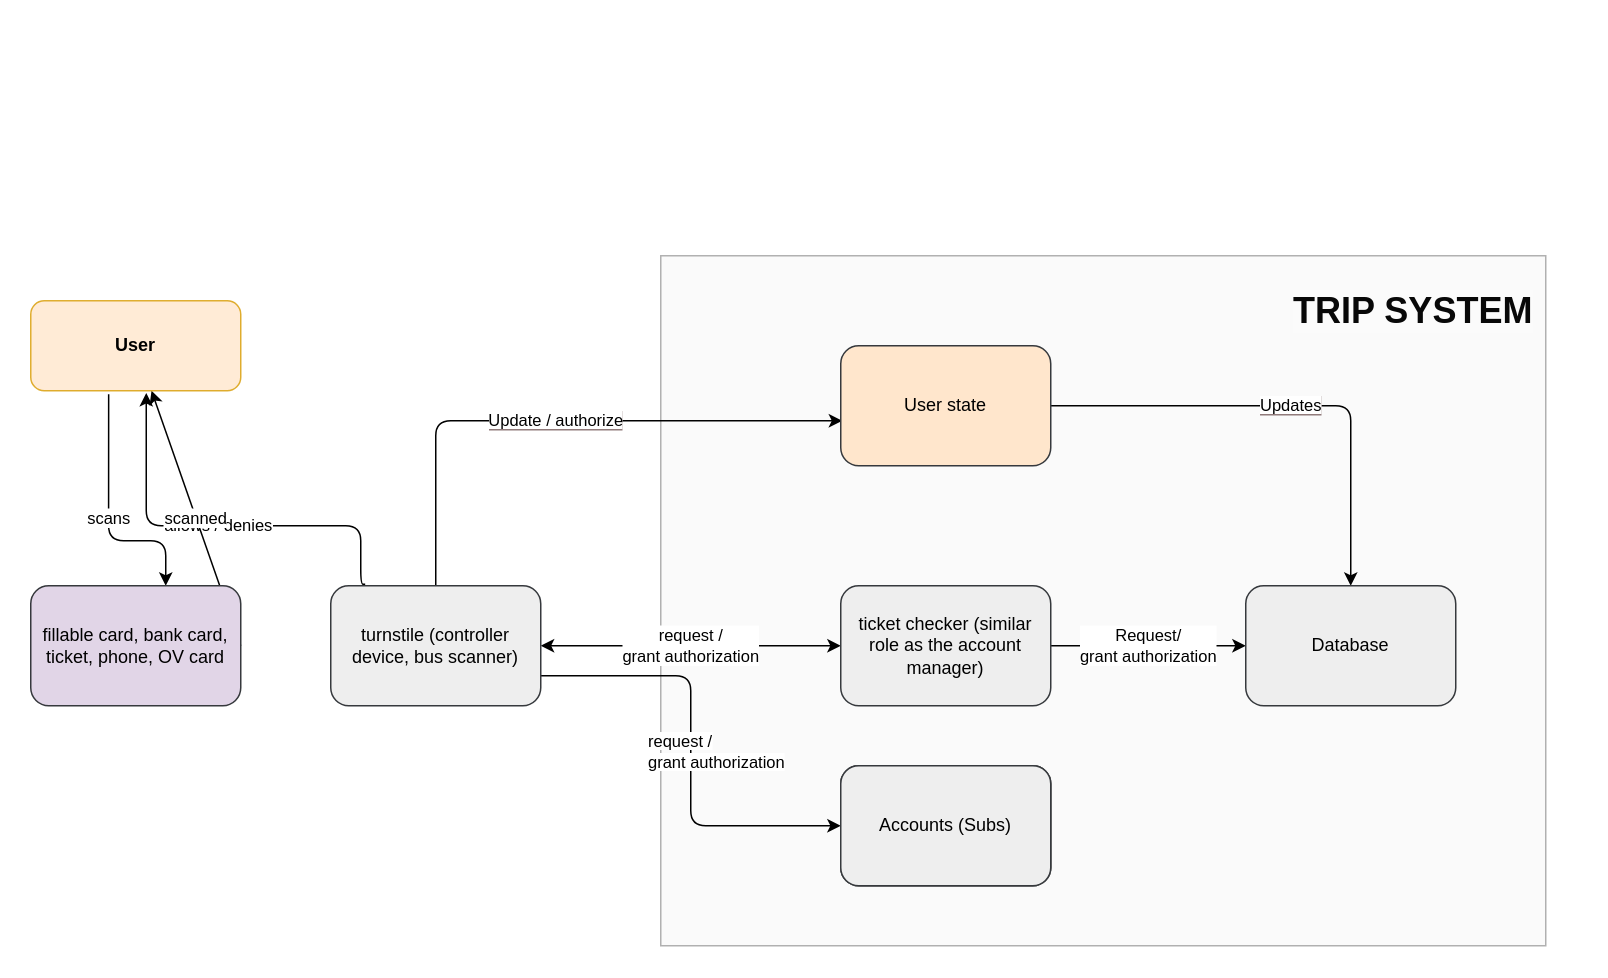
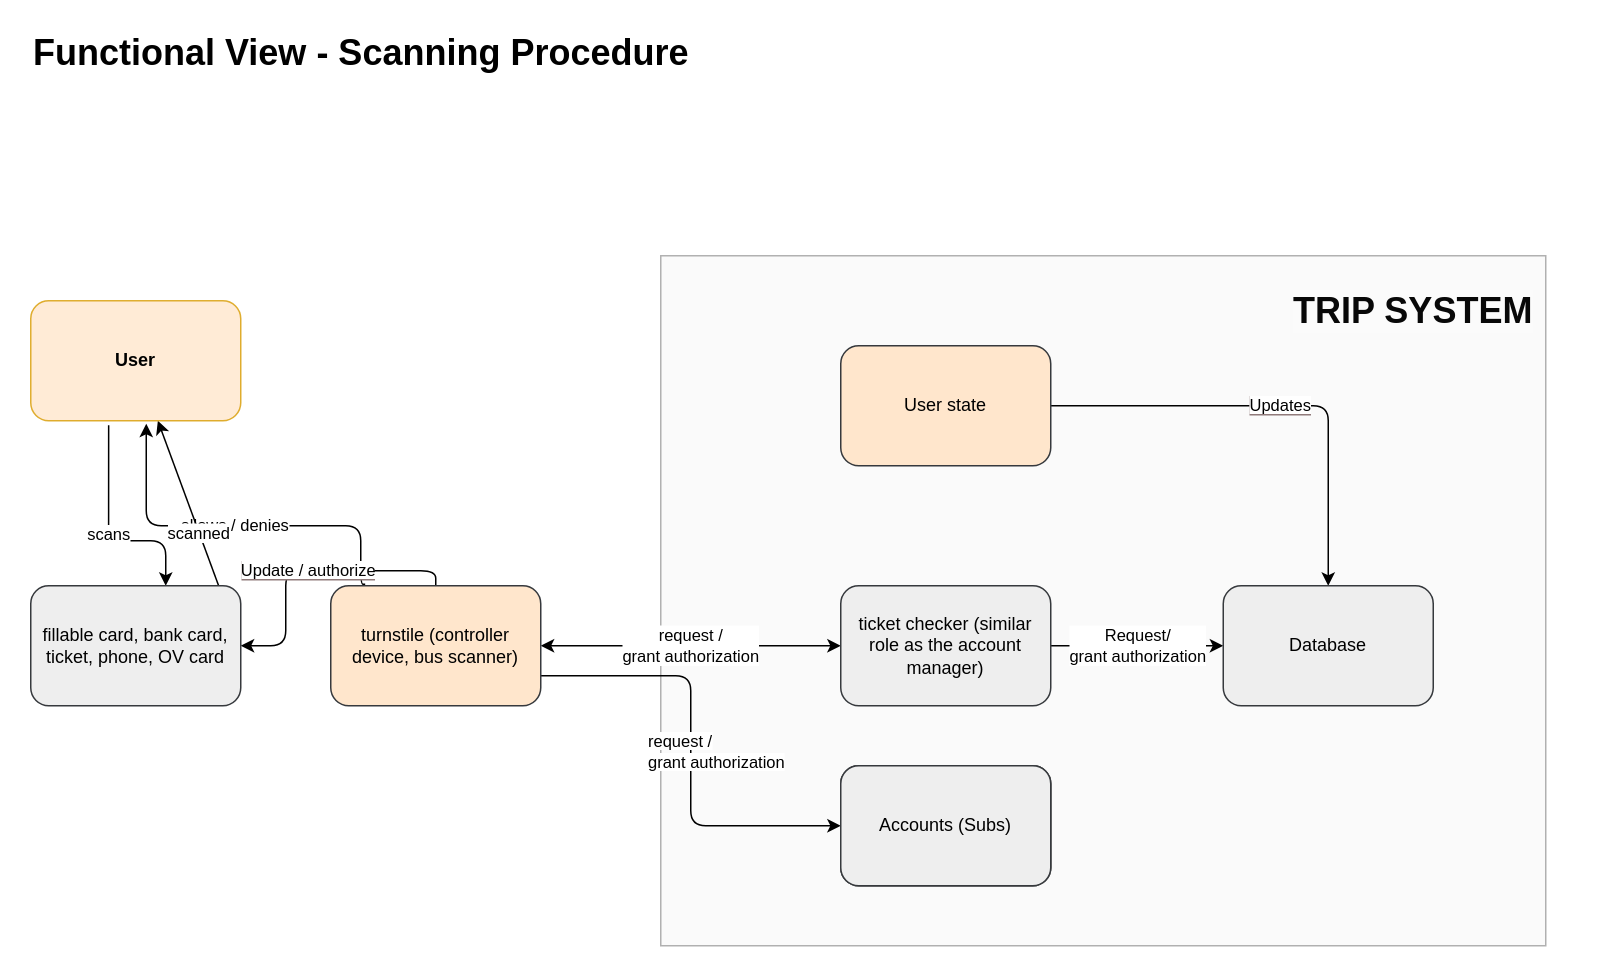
none -> (533, 53)
(136, 346) -> (136, 361)
(561, 421) -> (315, 571)
(136, 646) -> (136, 646)
(436, 646) -> (436, 646)
(1351, 646) -> (1328, 646)
